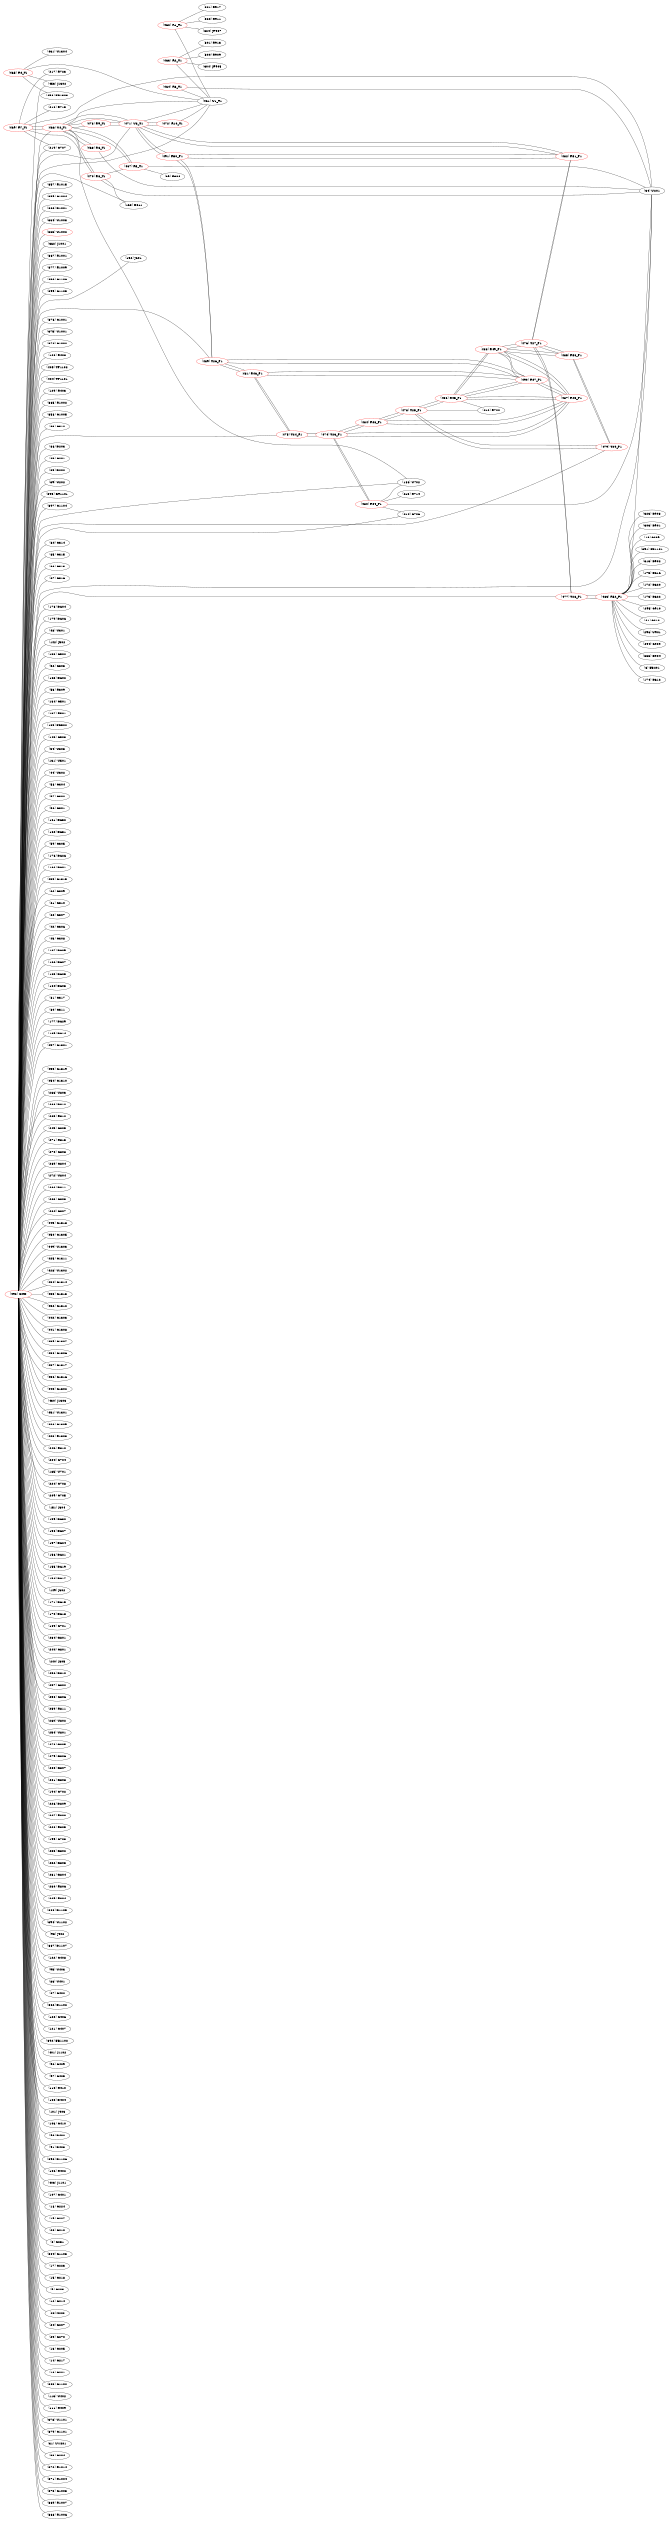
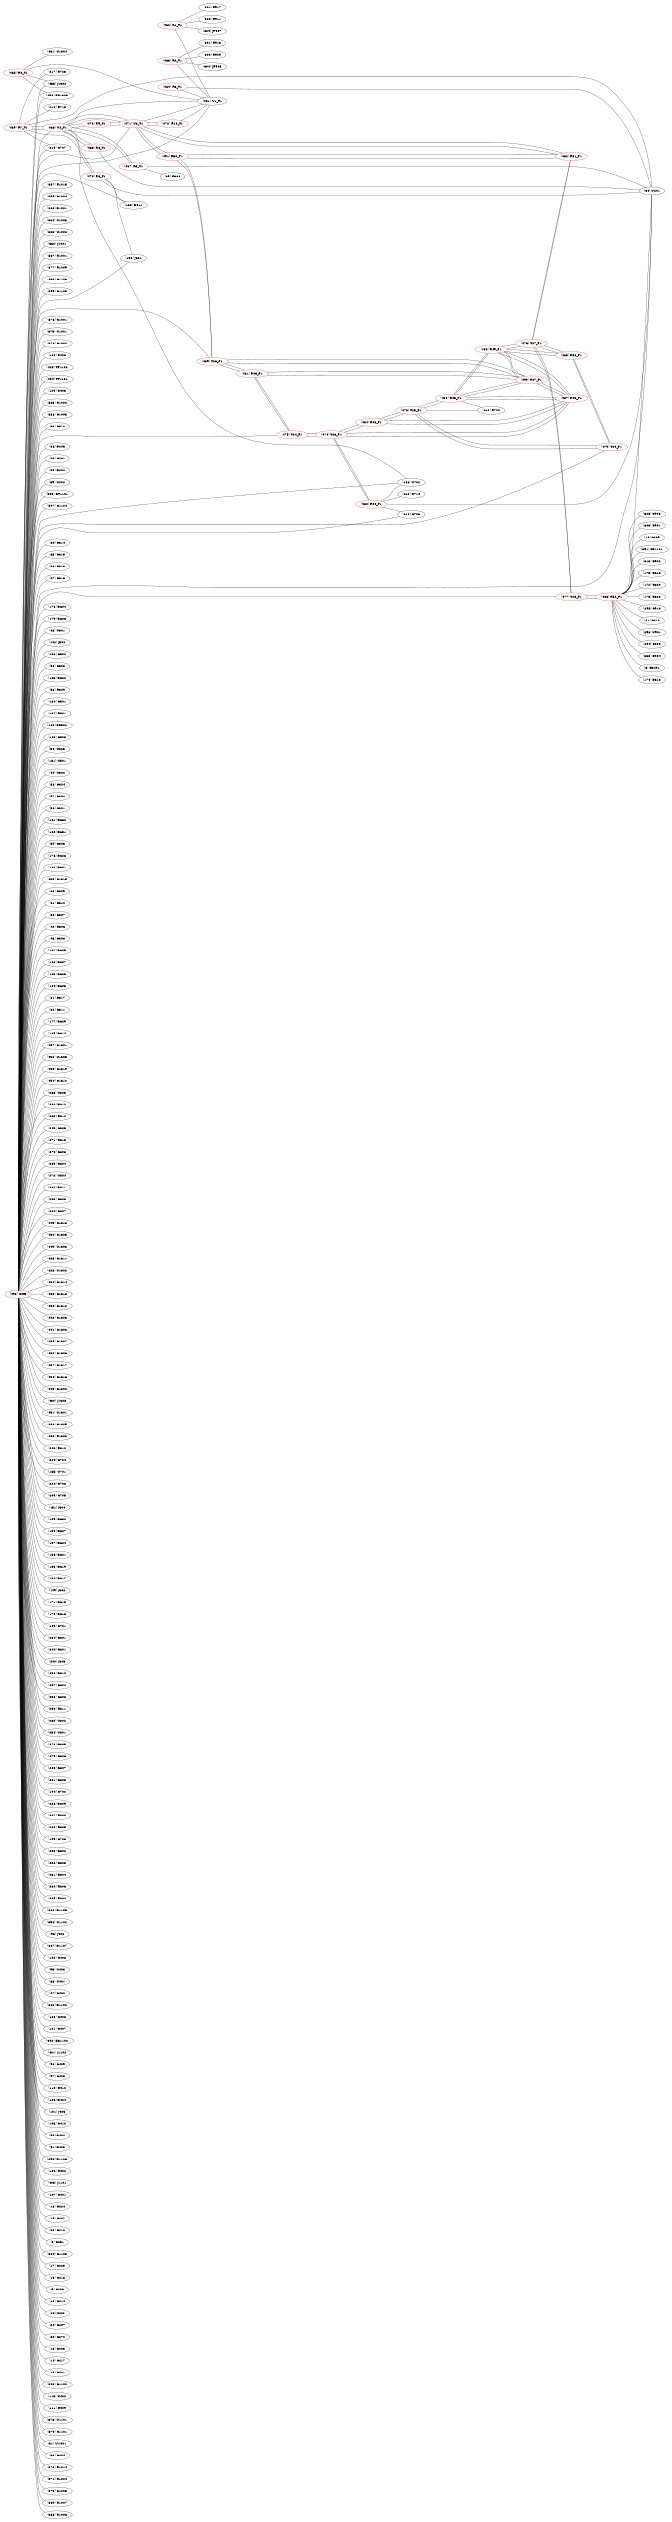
(115, 171) -> (120, 216)
(57, 232) -> (57, 232)
none -> (23, 693)
none -> (57, 1057)
